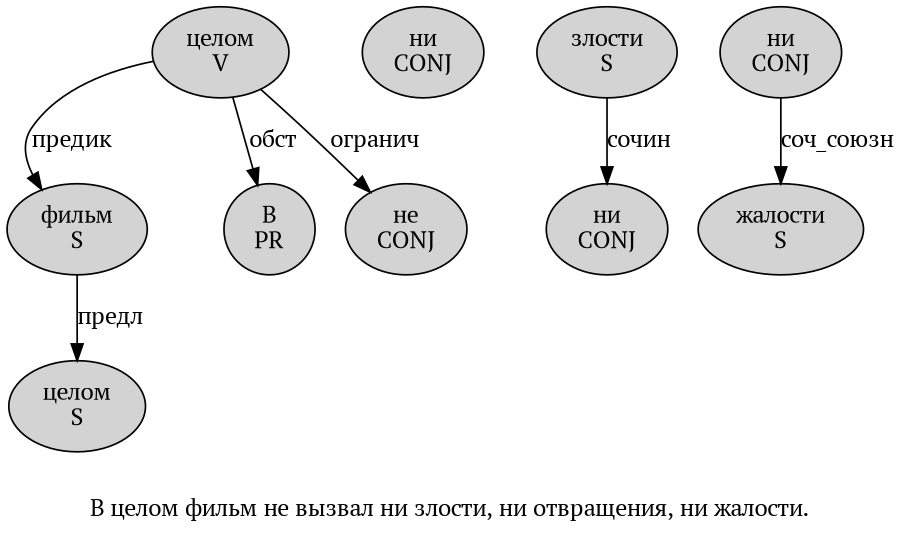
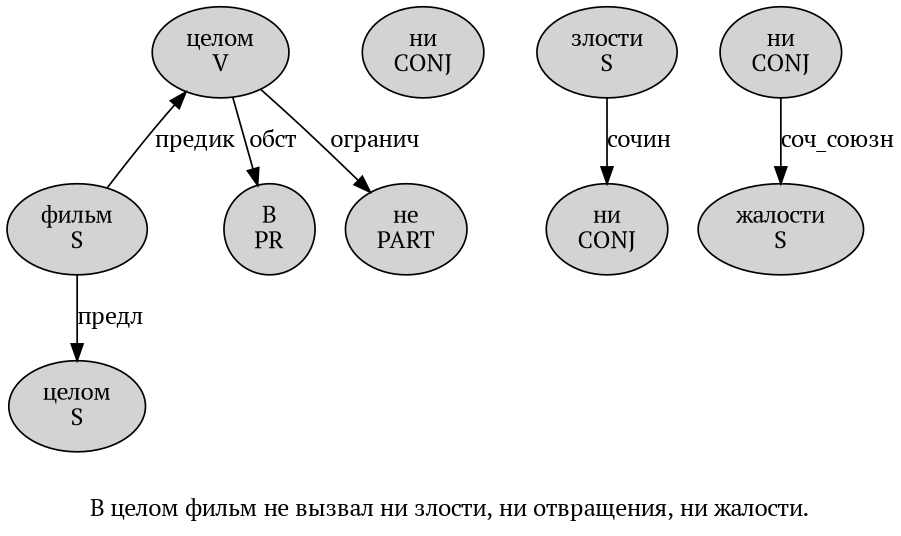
(65, 96) -> (140, 146)
(406, 229) -> (406, 229)
